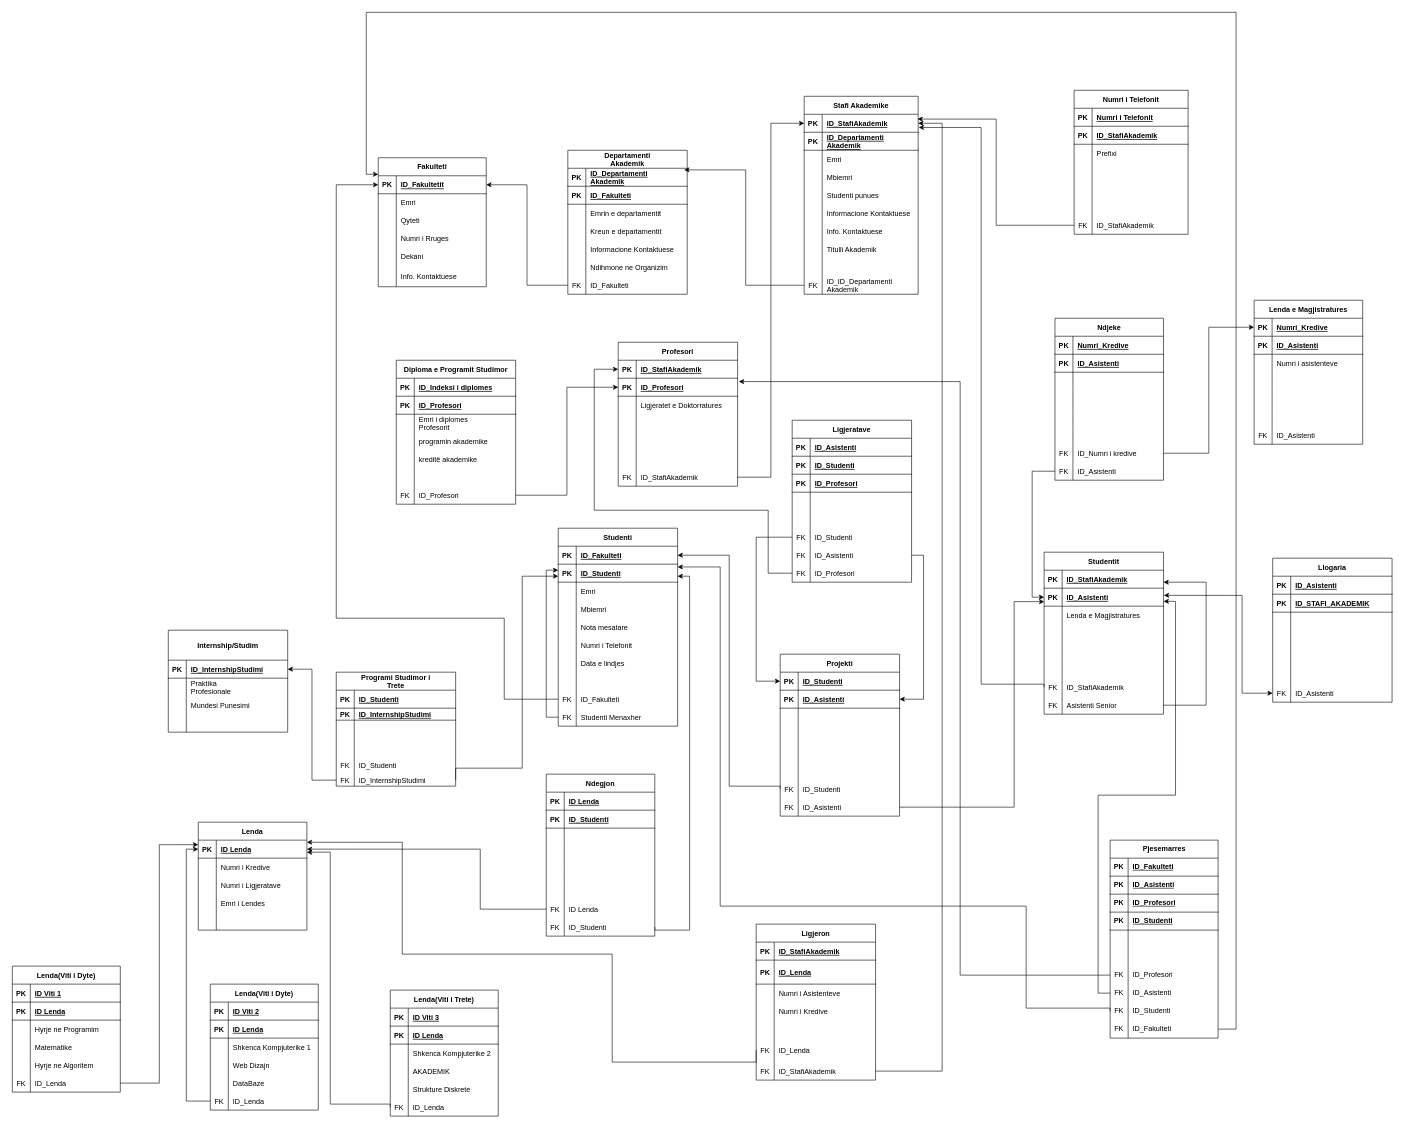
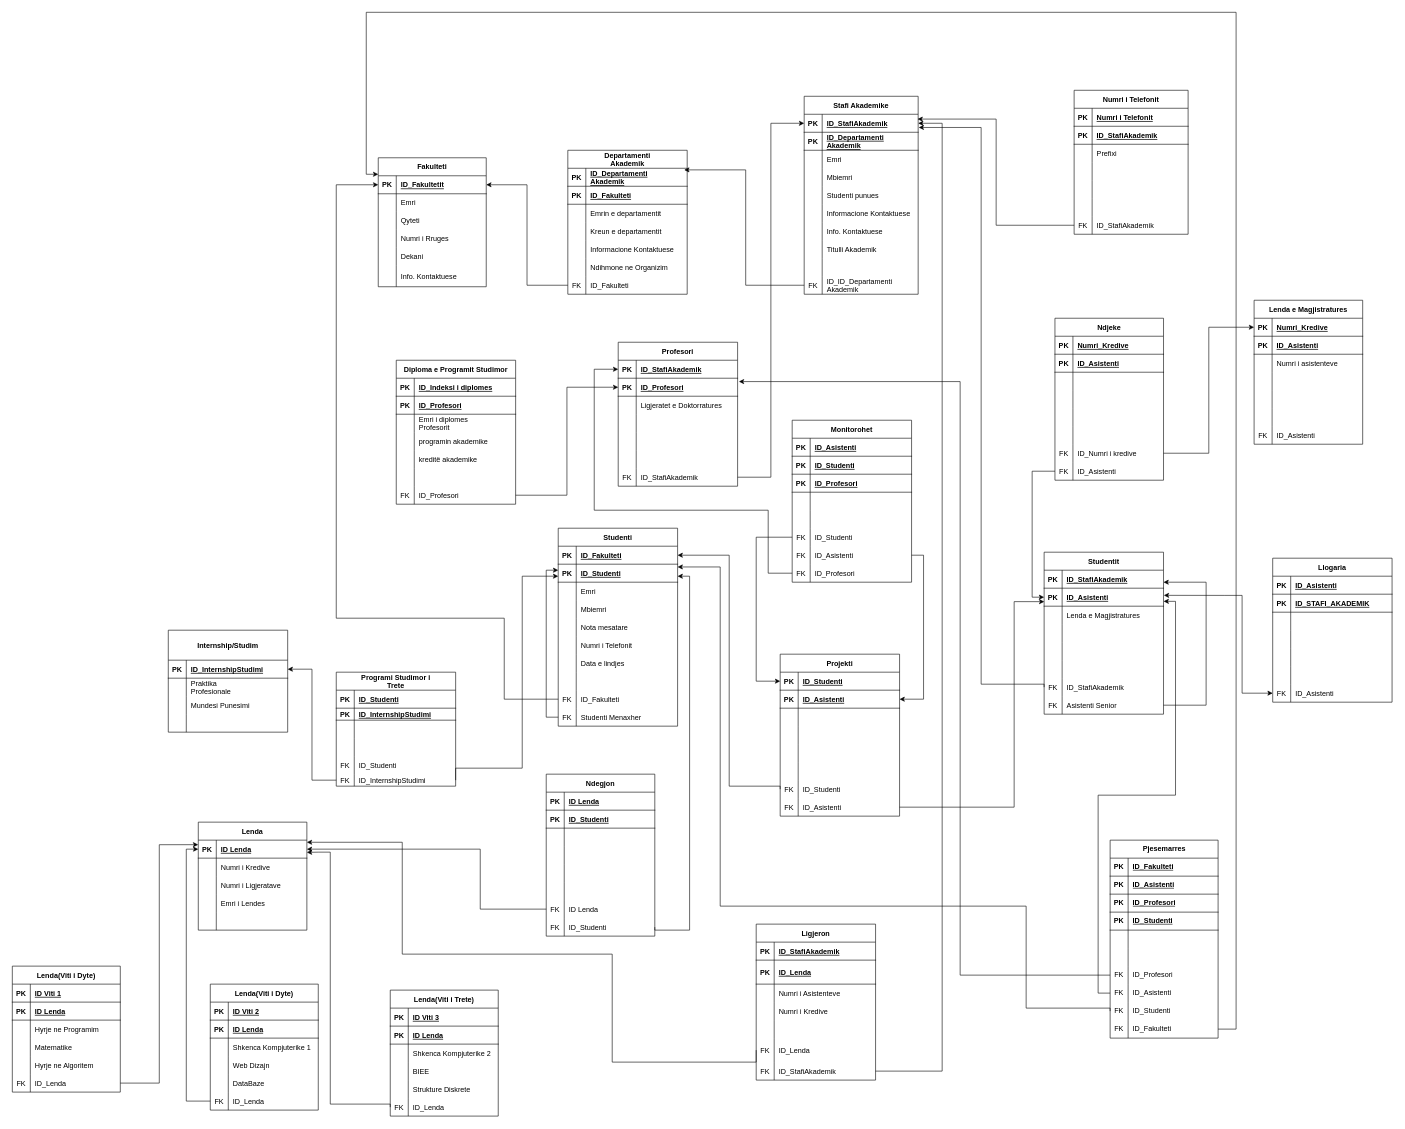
(852, 430) -> (852, 430)
(429, 1072) -> (421, 1072)
